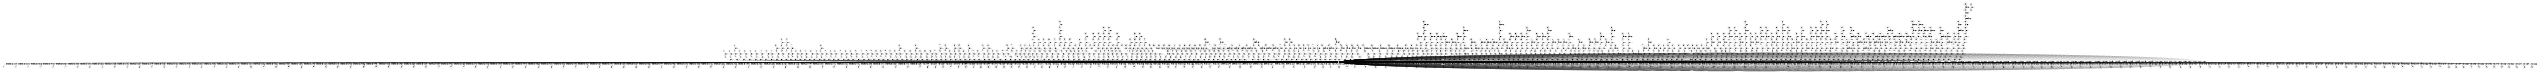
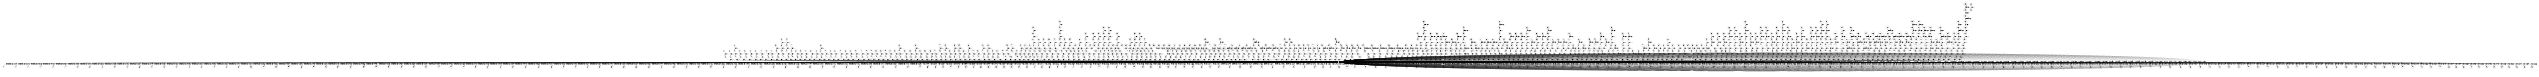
(1517, 62) -> (1518, 61)
